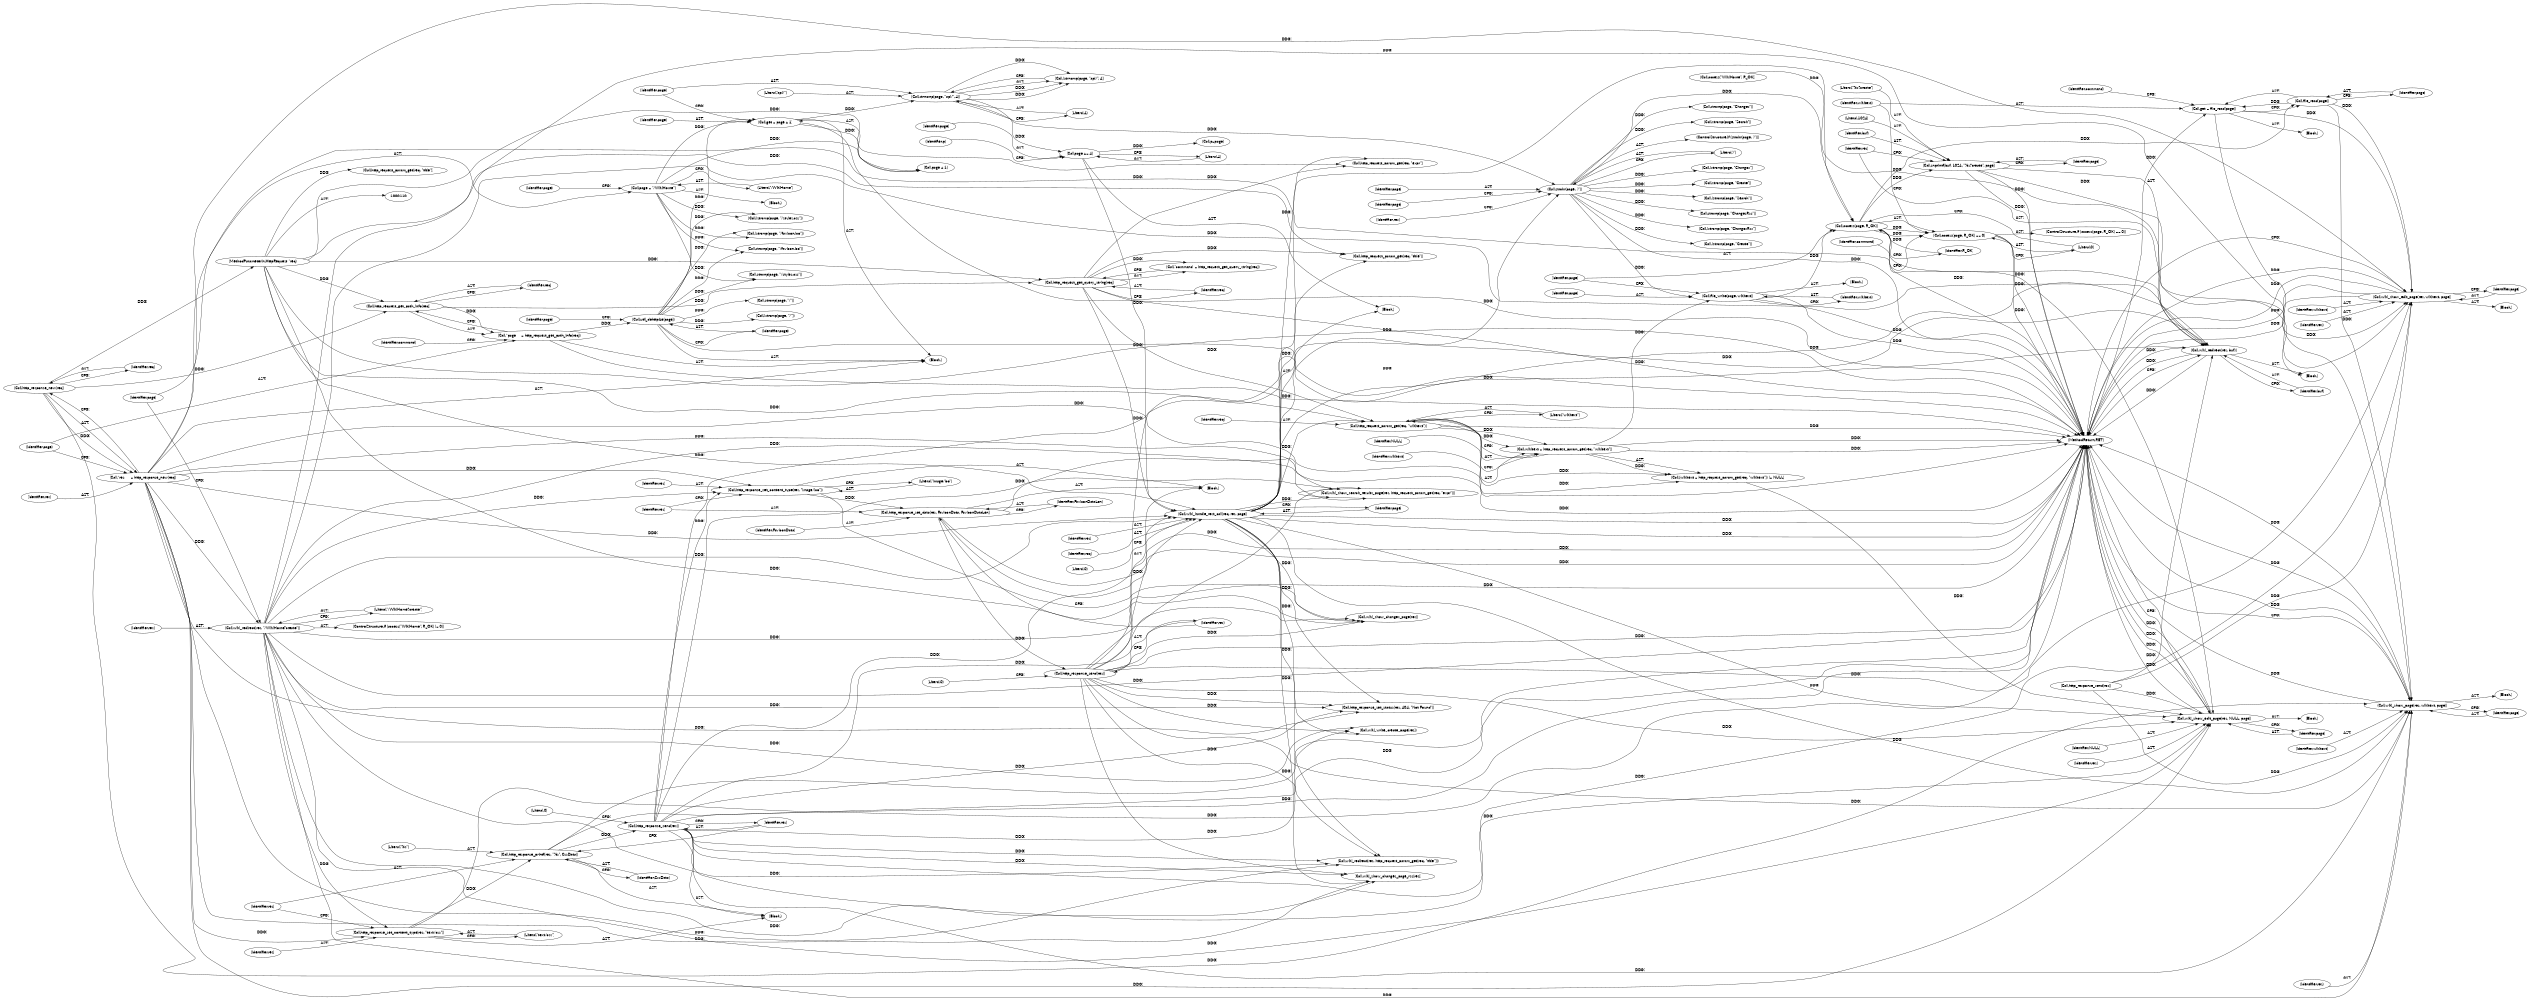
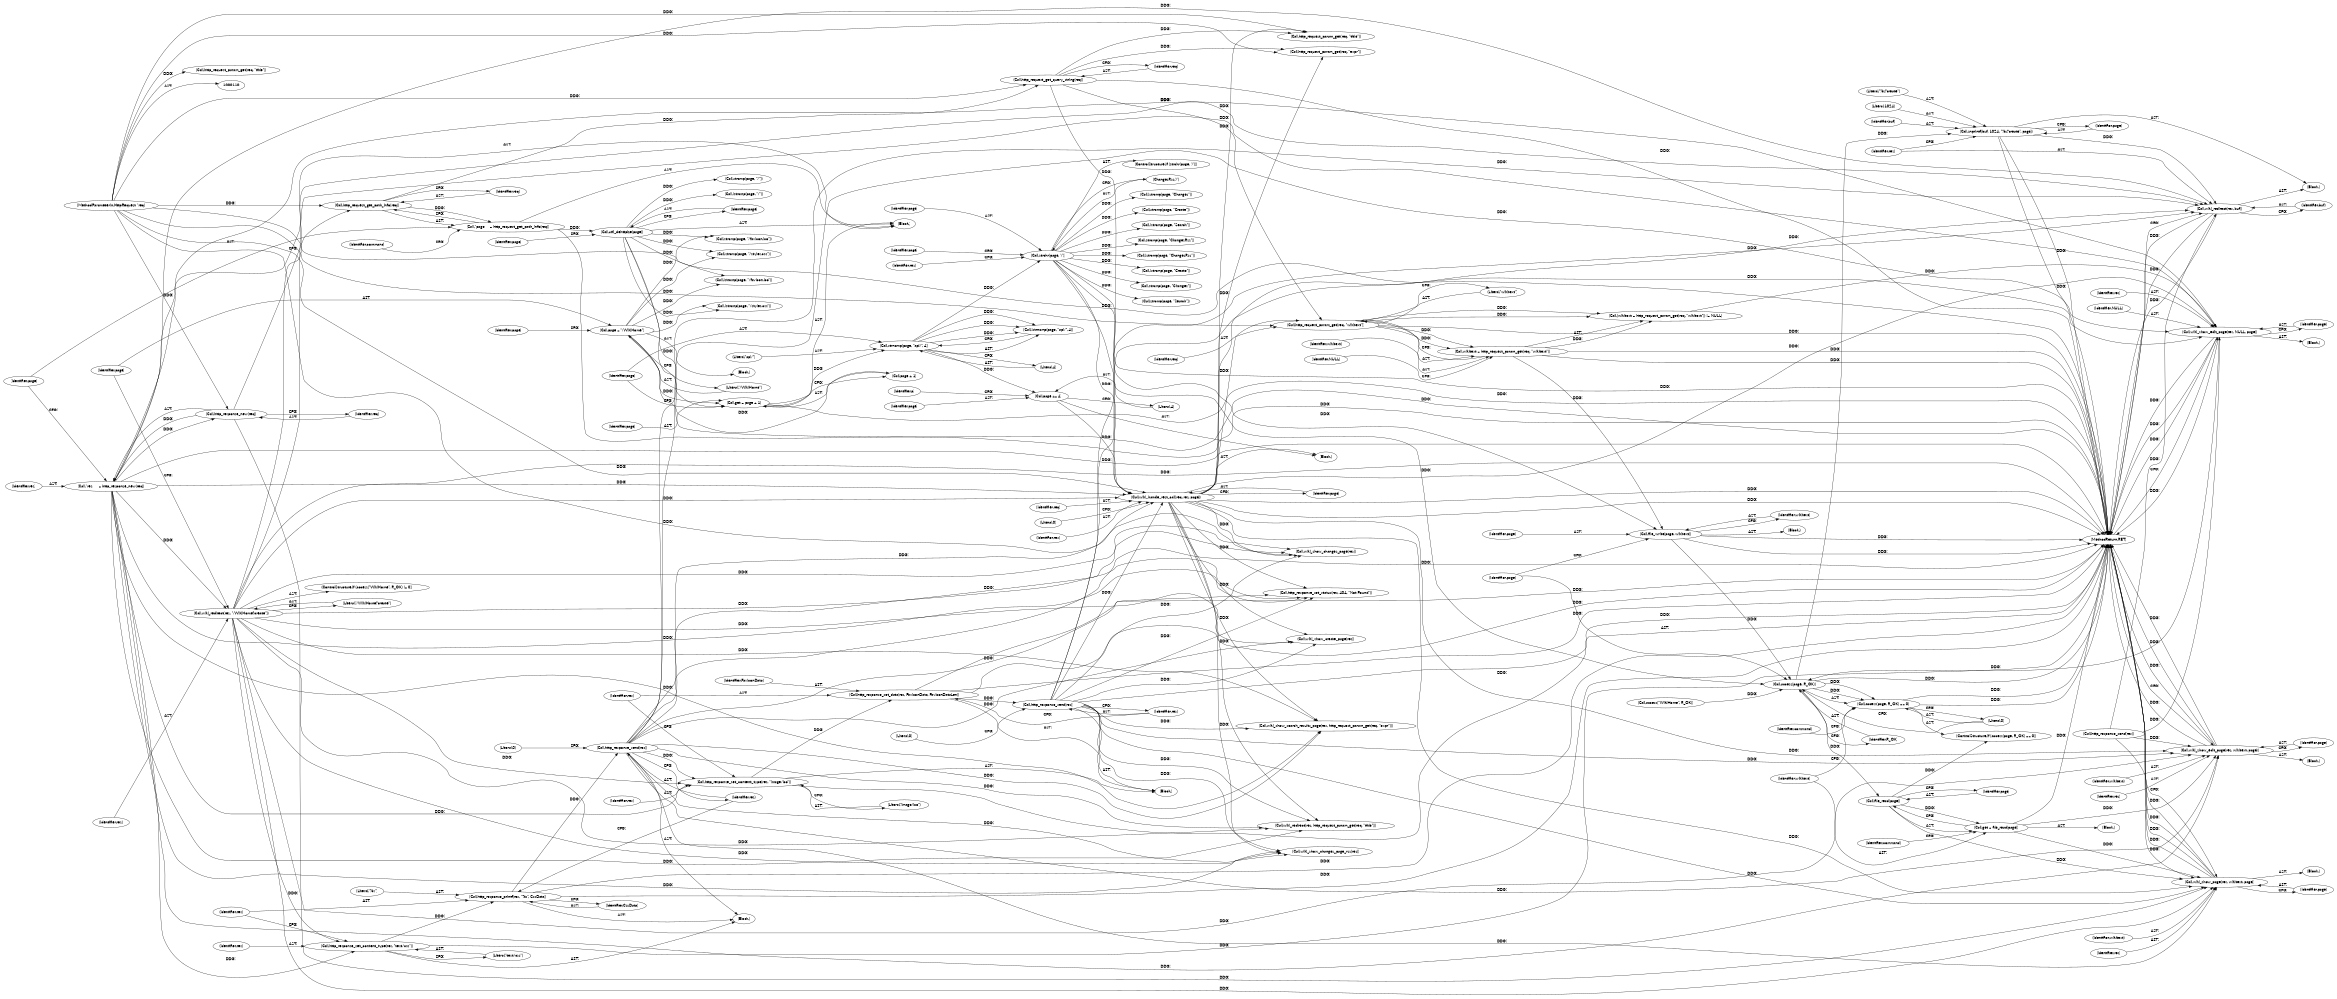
(851, 131) -> (819, 383)
(1213, 142) -> none
(1728, 153) -> (1166, 180)
(2394, 185) -> (1938, 770)
(1898, 240) -> (1836, 716)
(1213, 267) -> none
(2139, 267) -> (2077, 697)
(150, 326) -> (168, 304)
(1383, 340) -> (1097, 369)
(200, 369) -> (294, 249)
(86, 410) -> (169, 430)
(2131, 413) -> (2156, 643)
(1080, 502) -> none
(1388, 730) -> (1326, 639)
